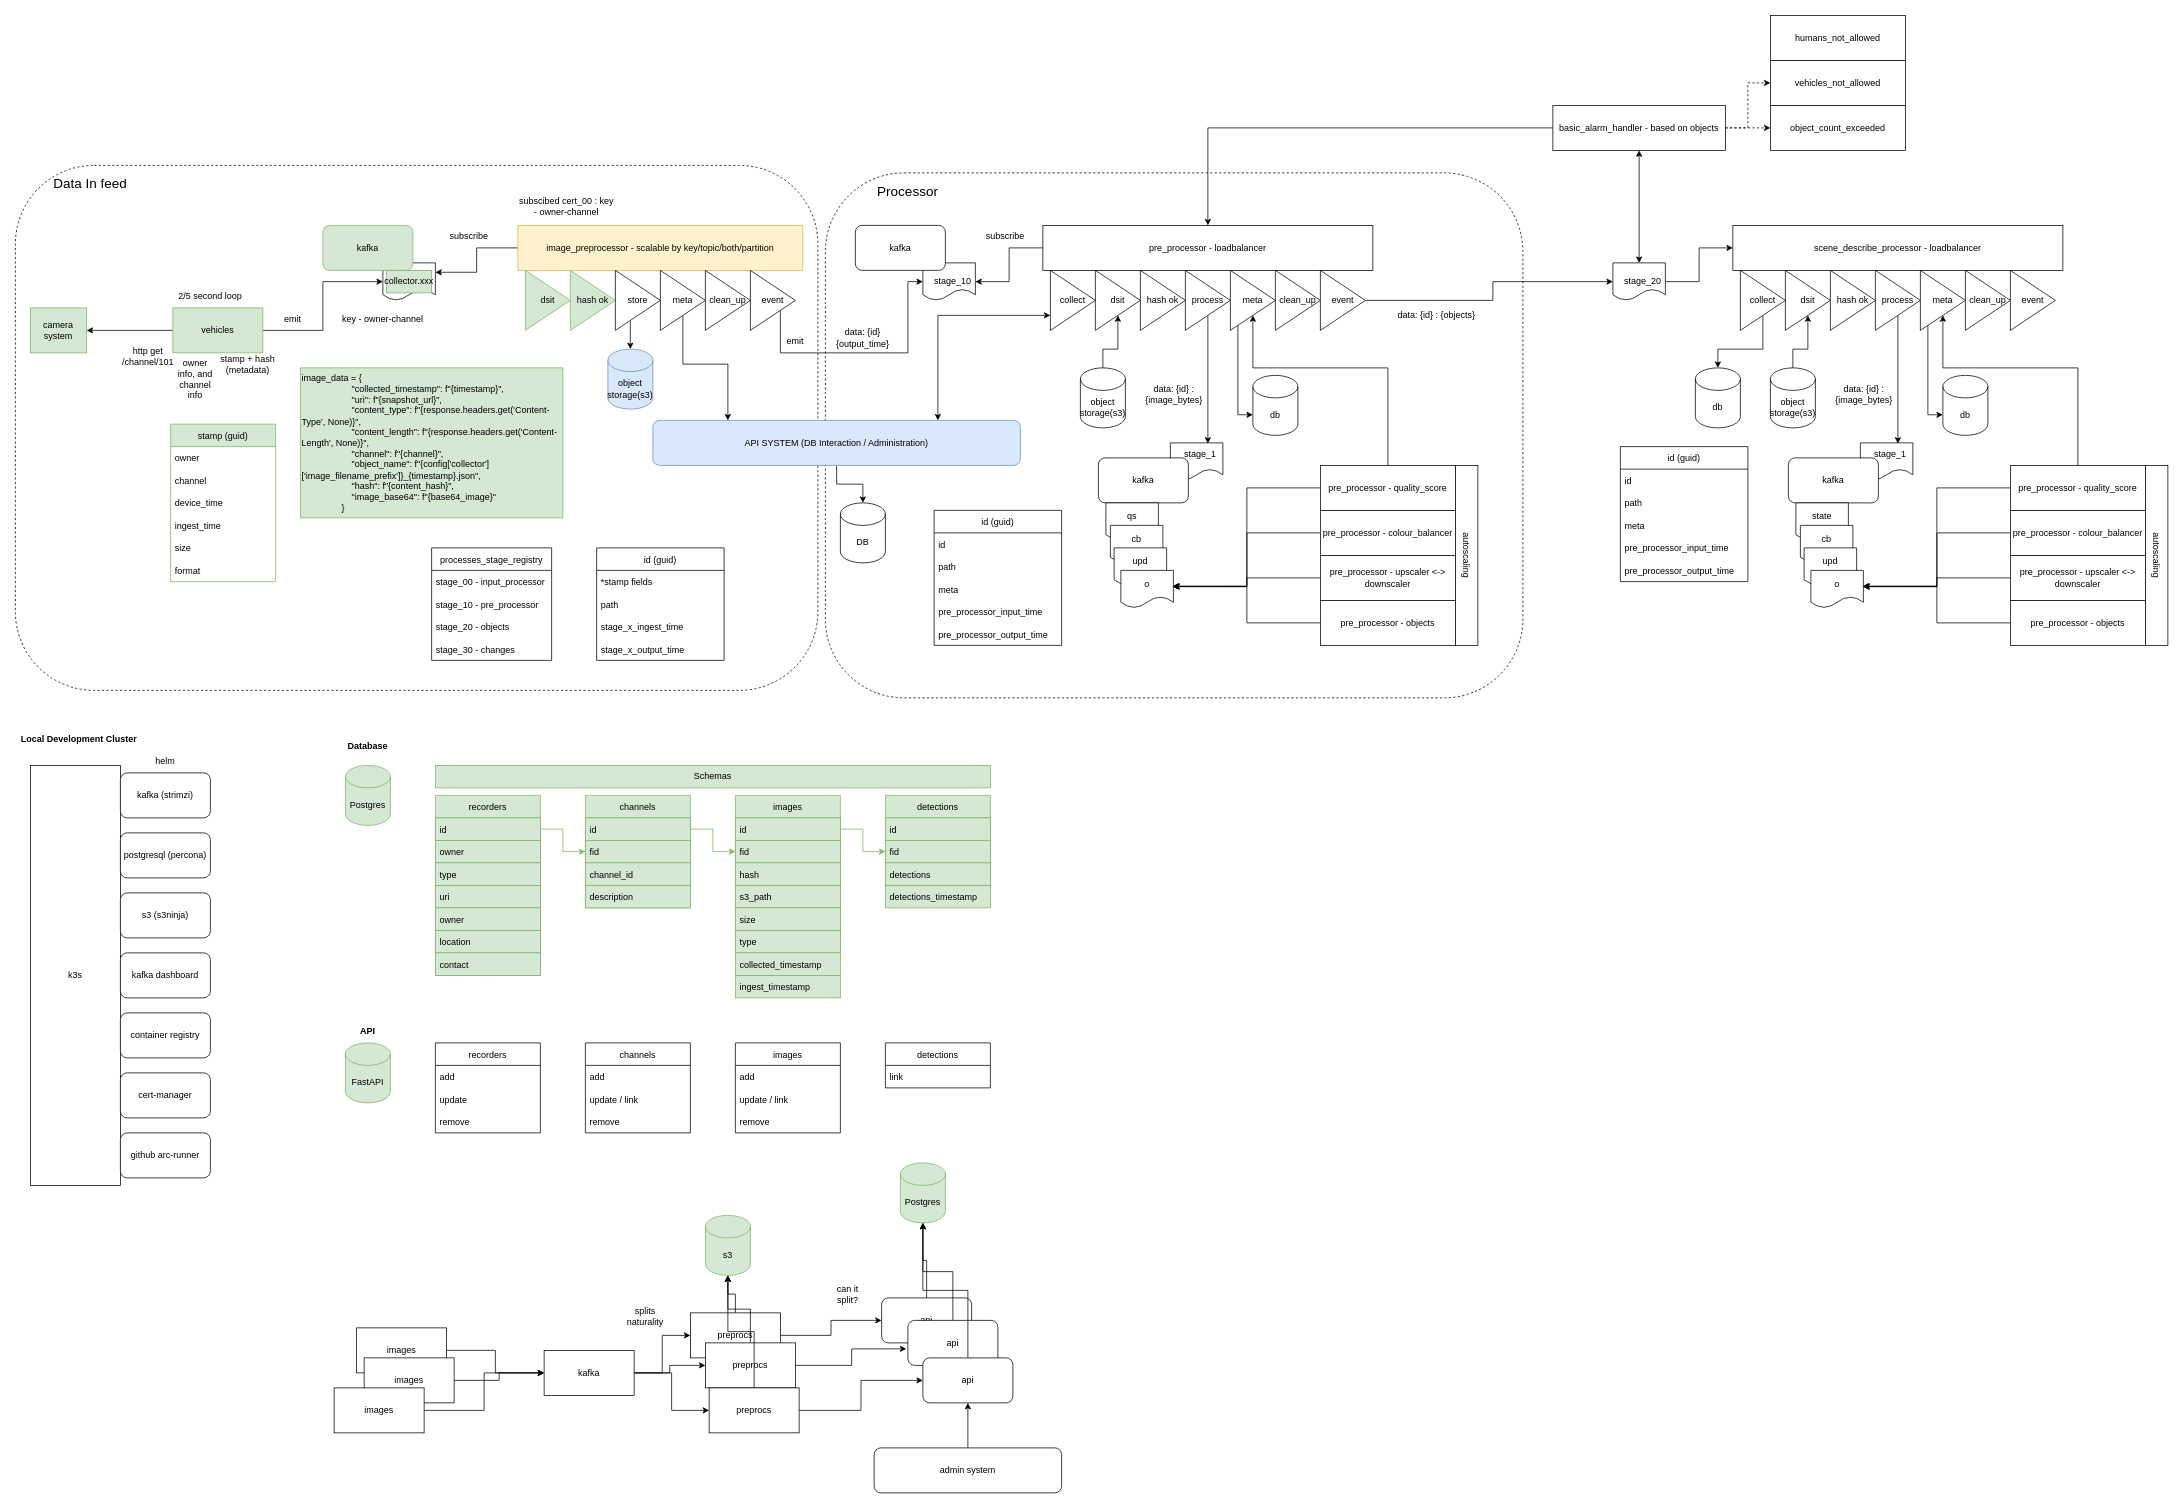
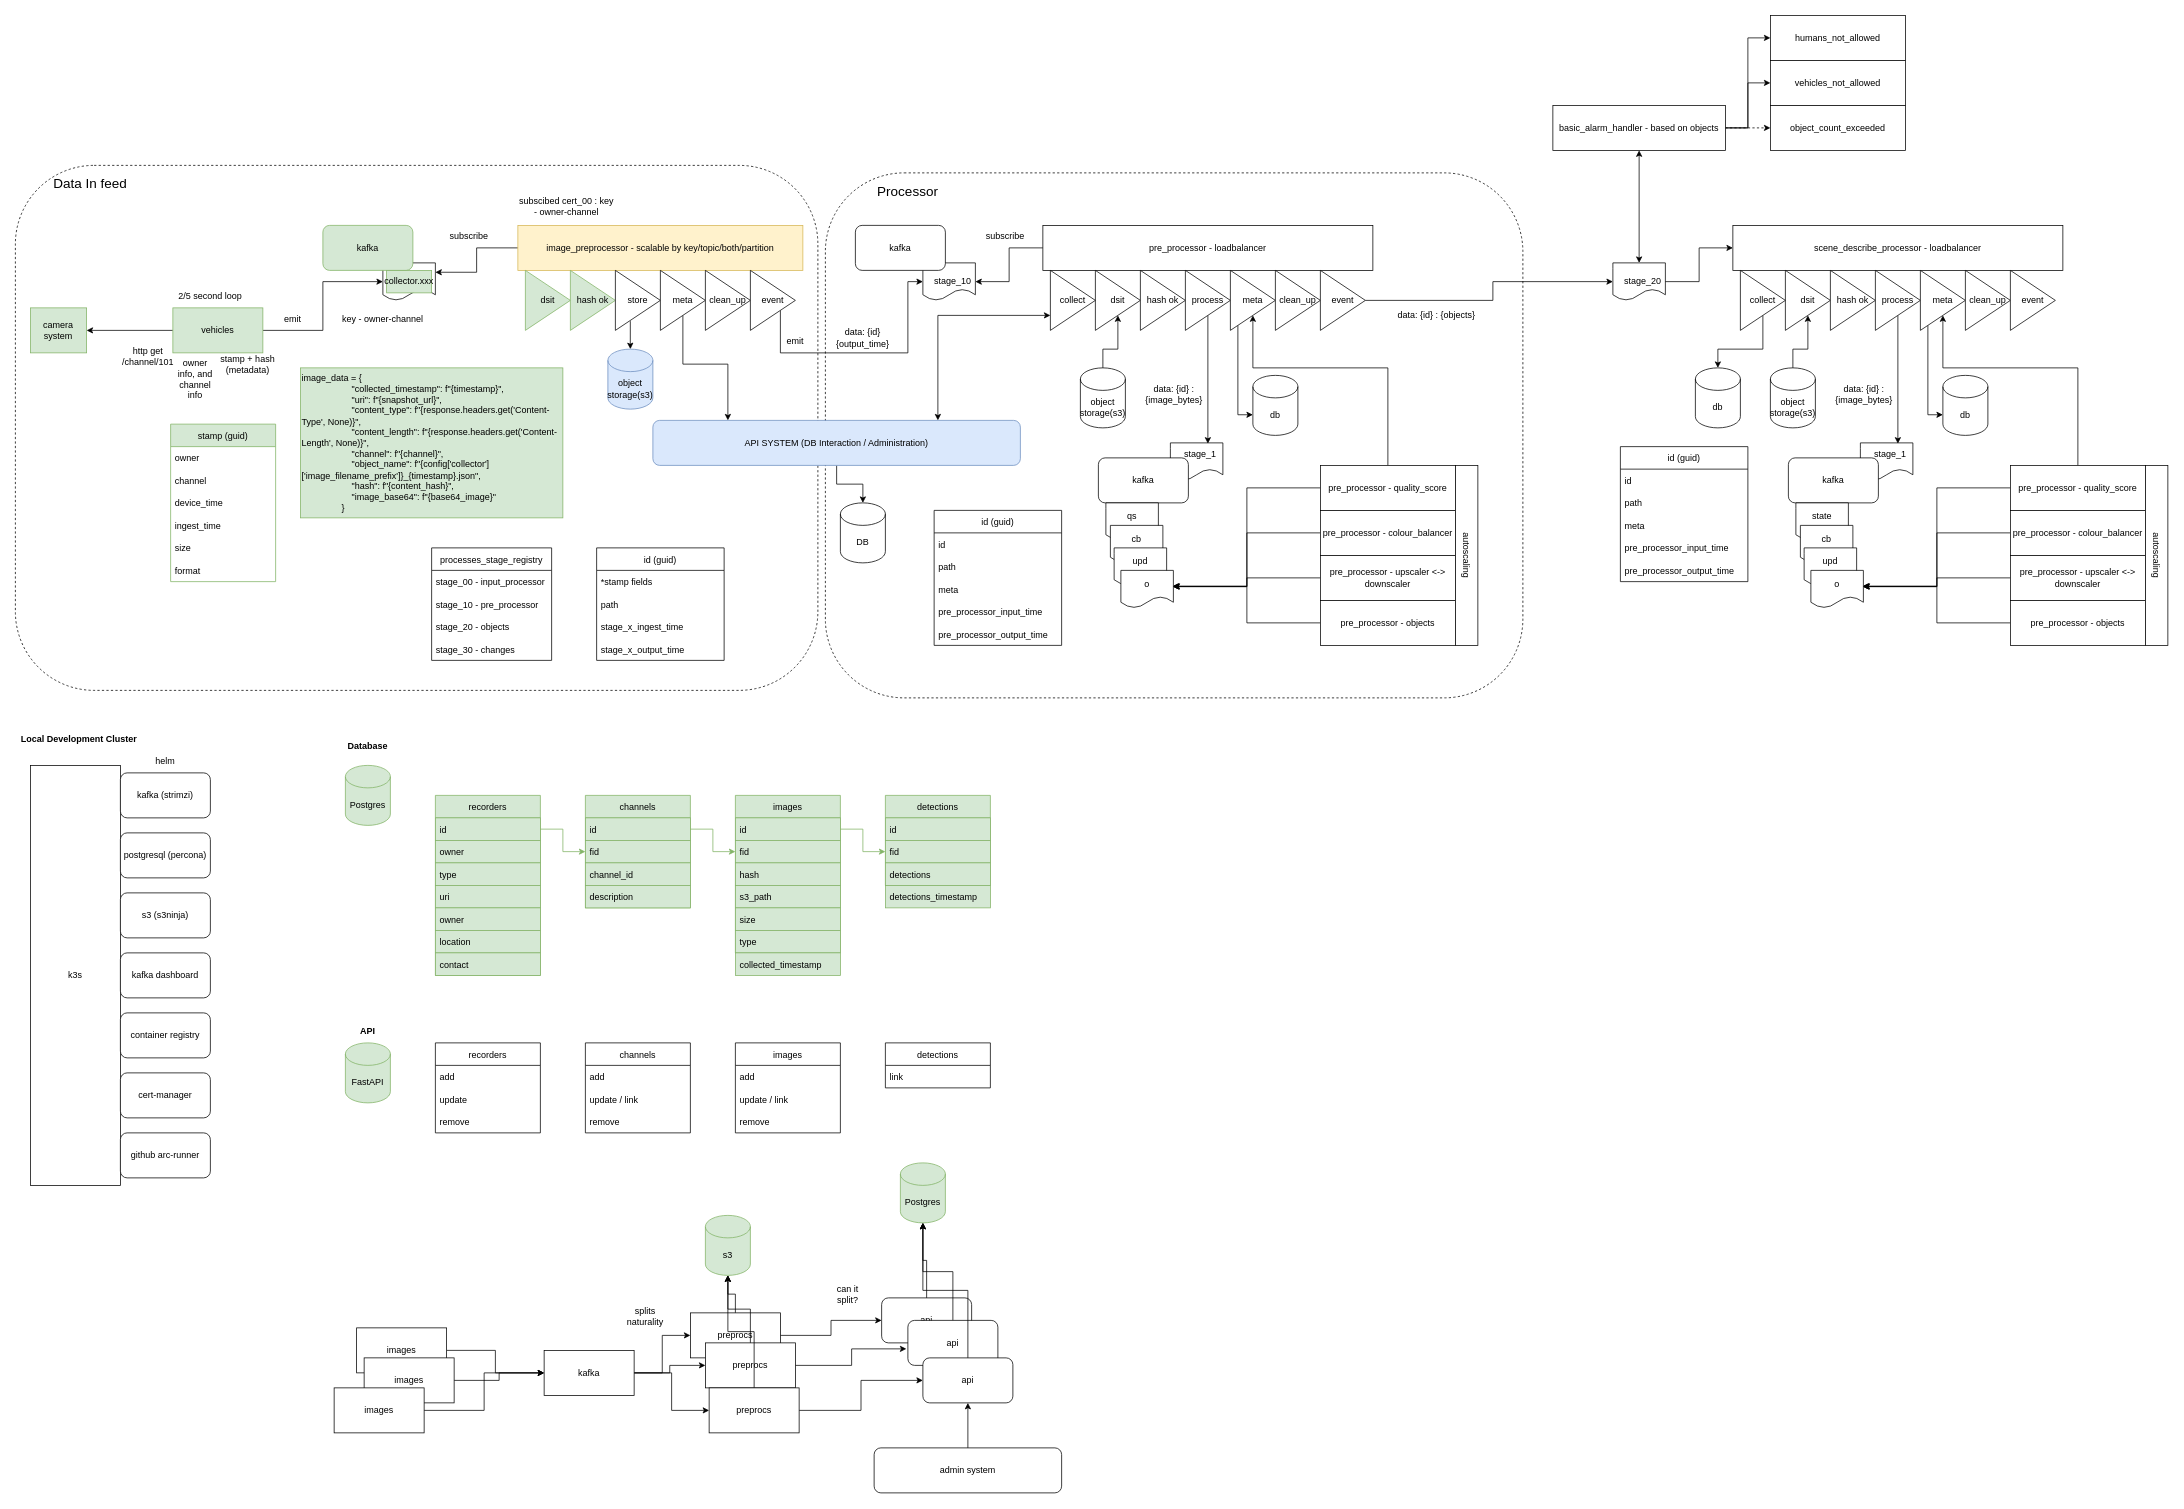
(1757, 83) -> (1757, 83)
(1208, 219) -> (1764, 38)
(713, 777) -> none
(788, 987) -> none
